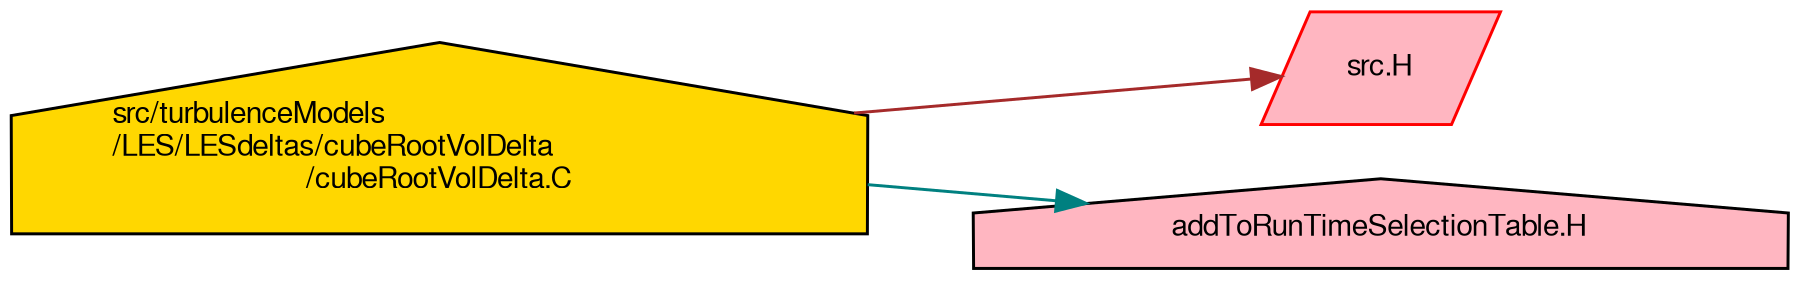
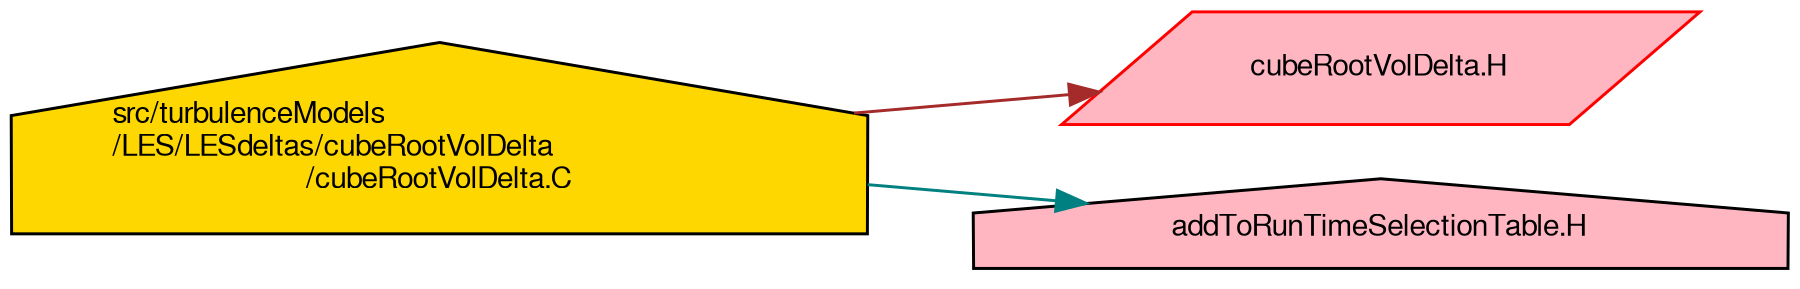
(1381, 68) -> (1381, 68)
